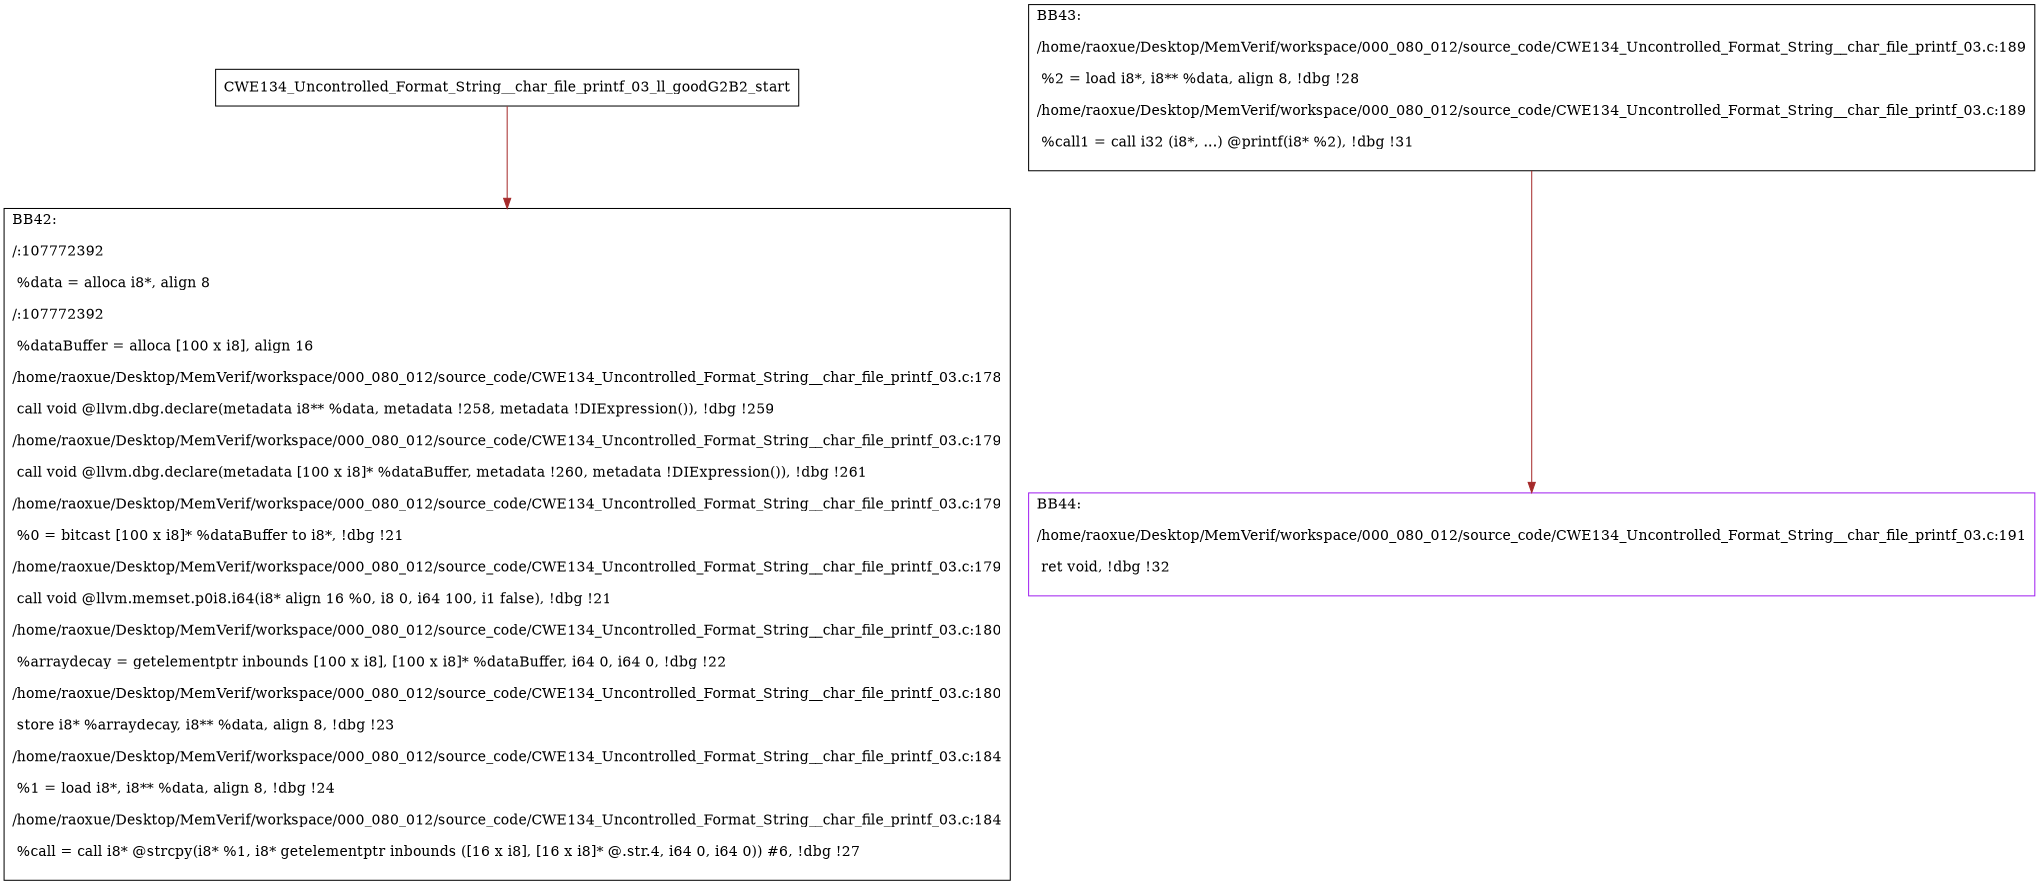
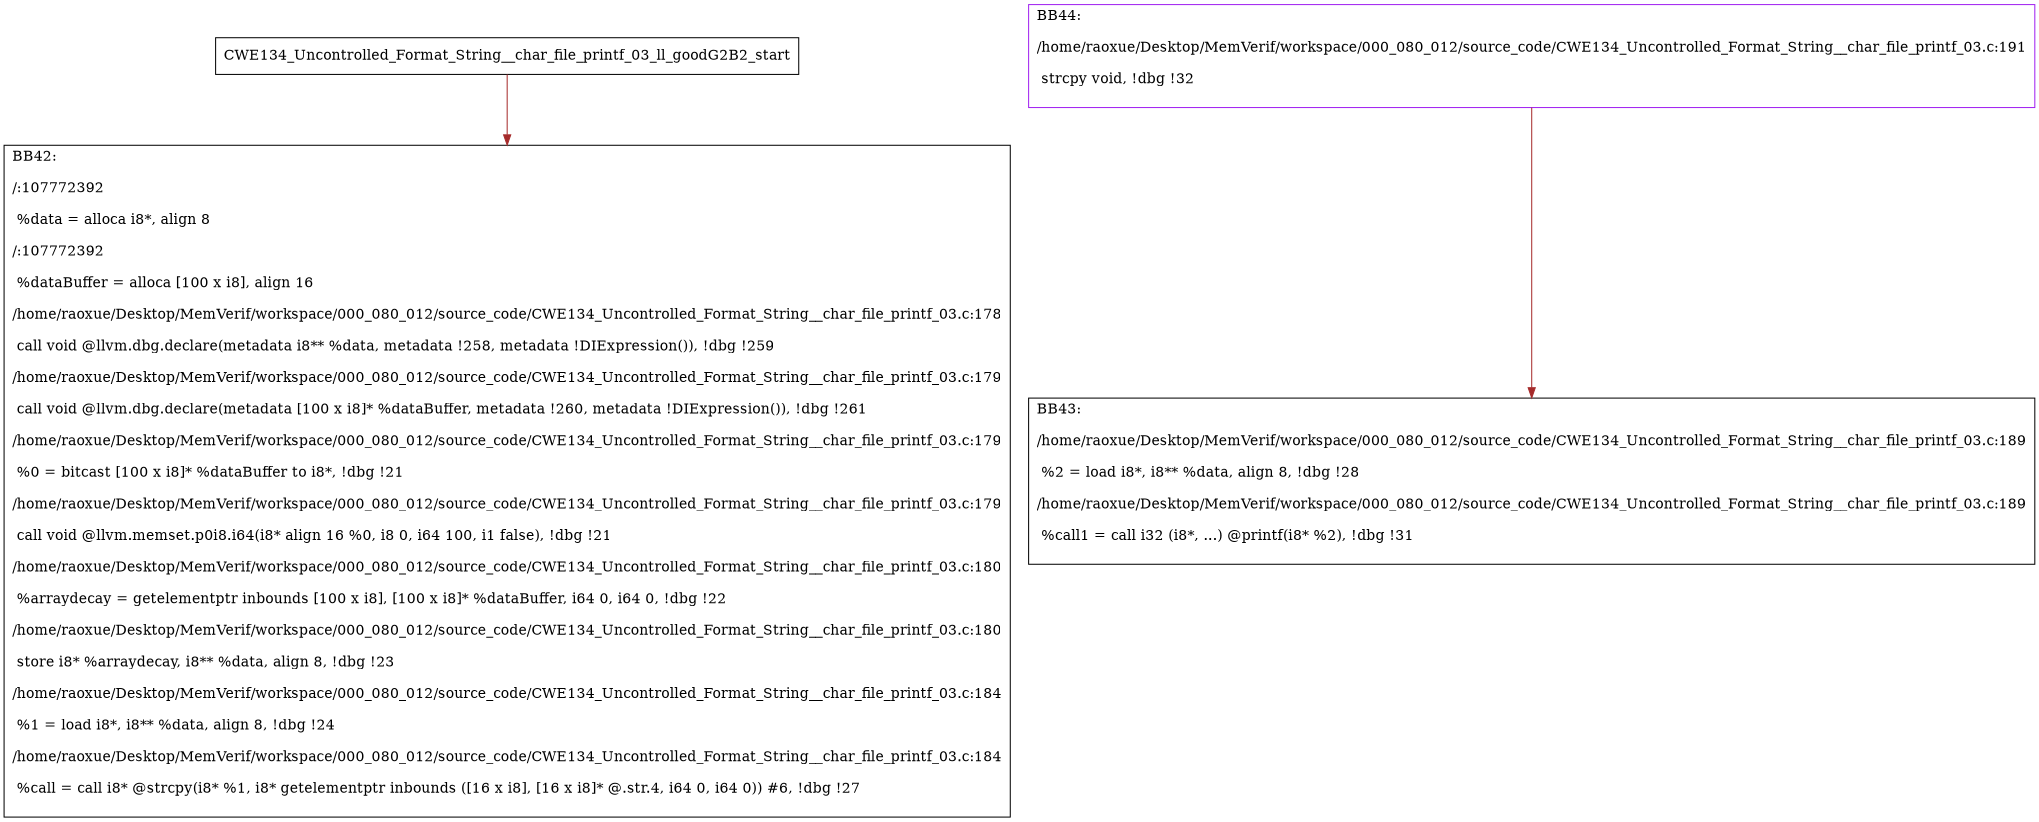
(1532, 326) -> (1532, 248)
(1104, 567) -> (1116, 79)
